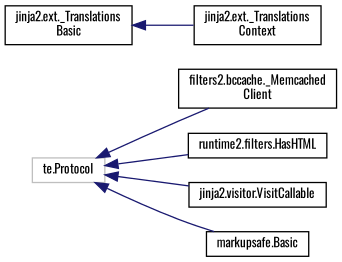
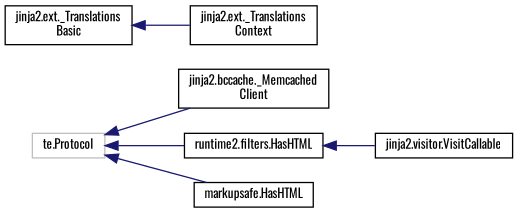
(258, 89) -> (254, 89)
(153, 181) -> (356, 146)
(258, 244) -> (254, 195)
